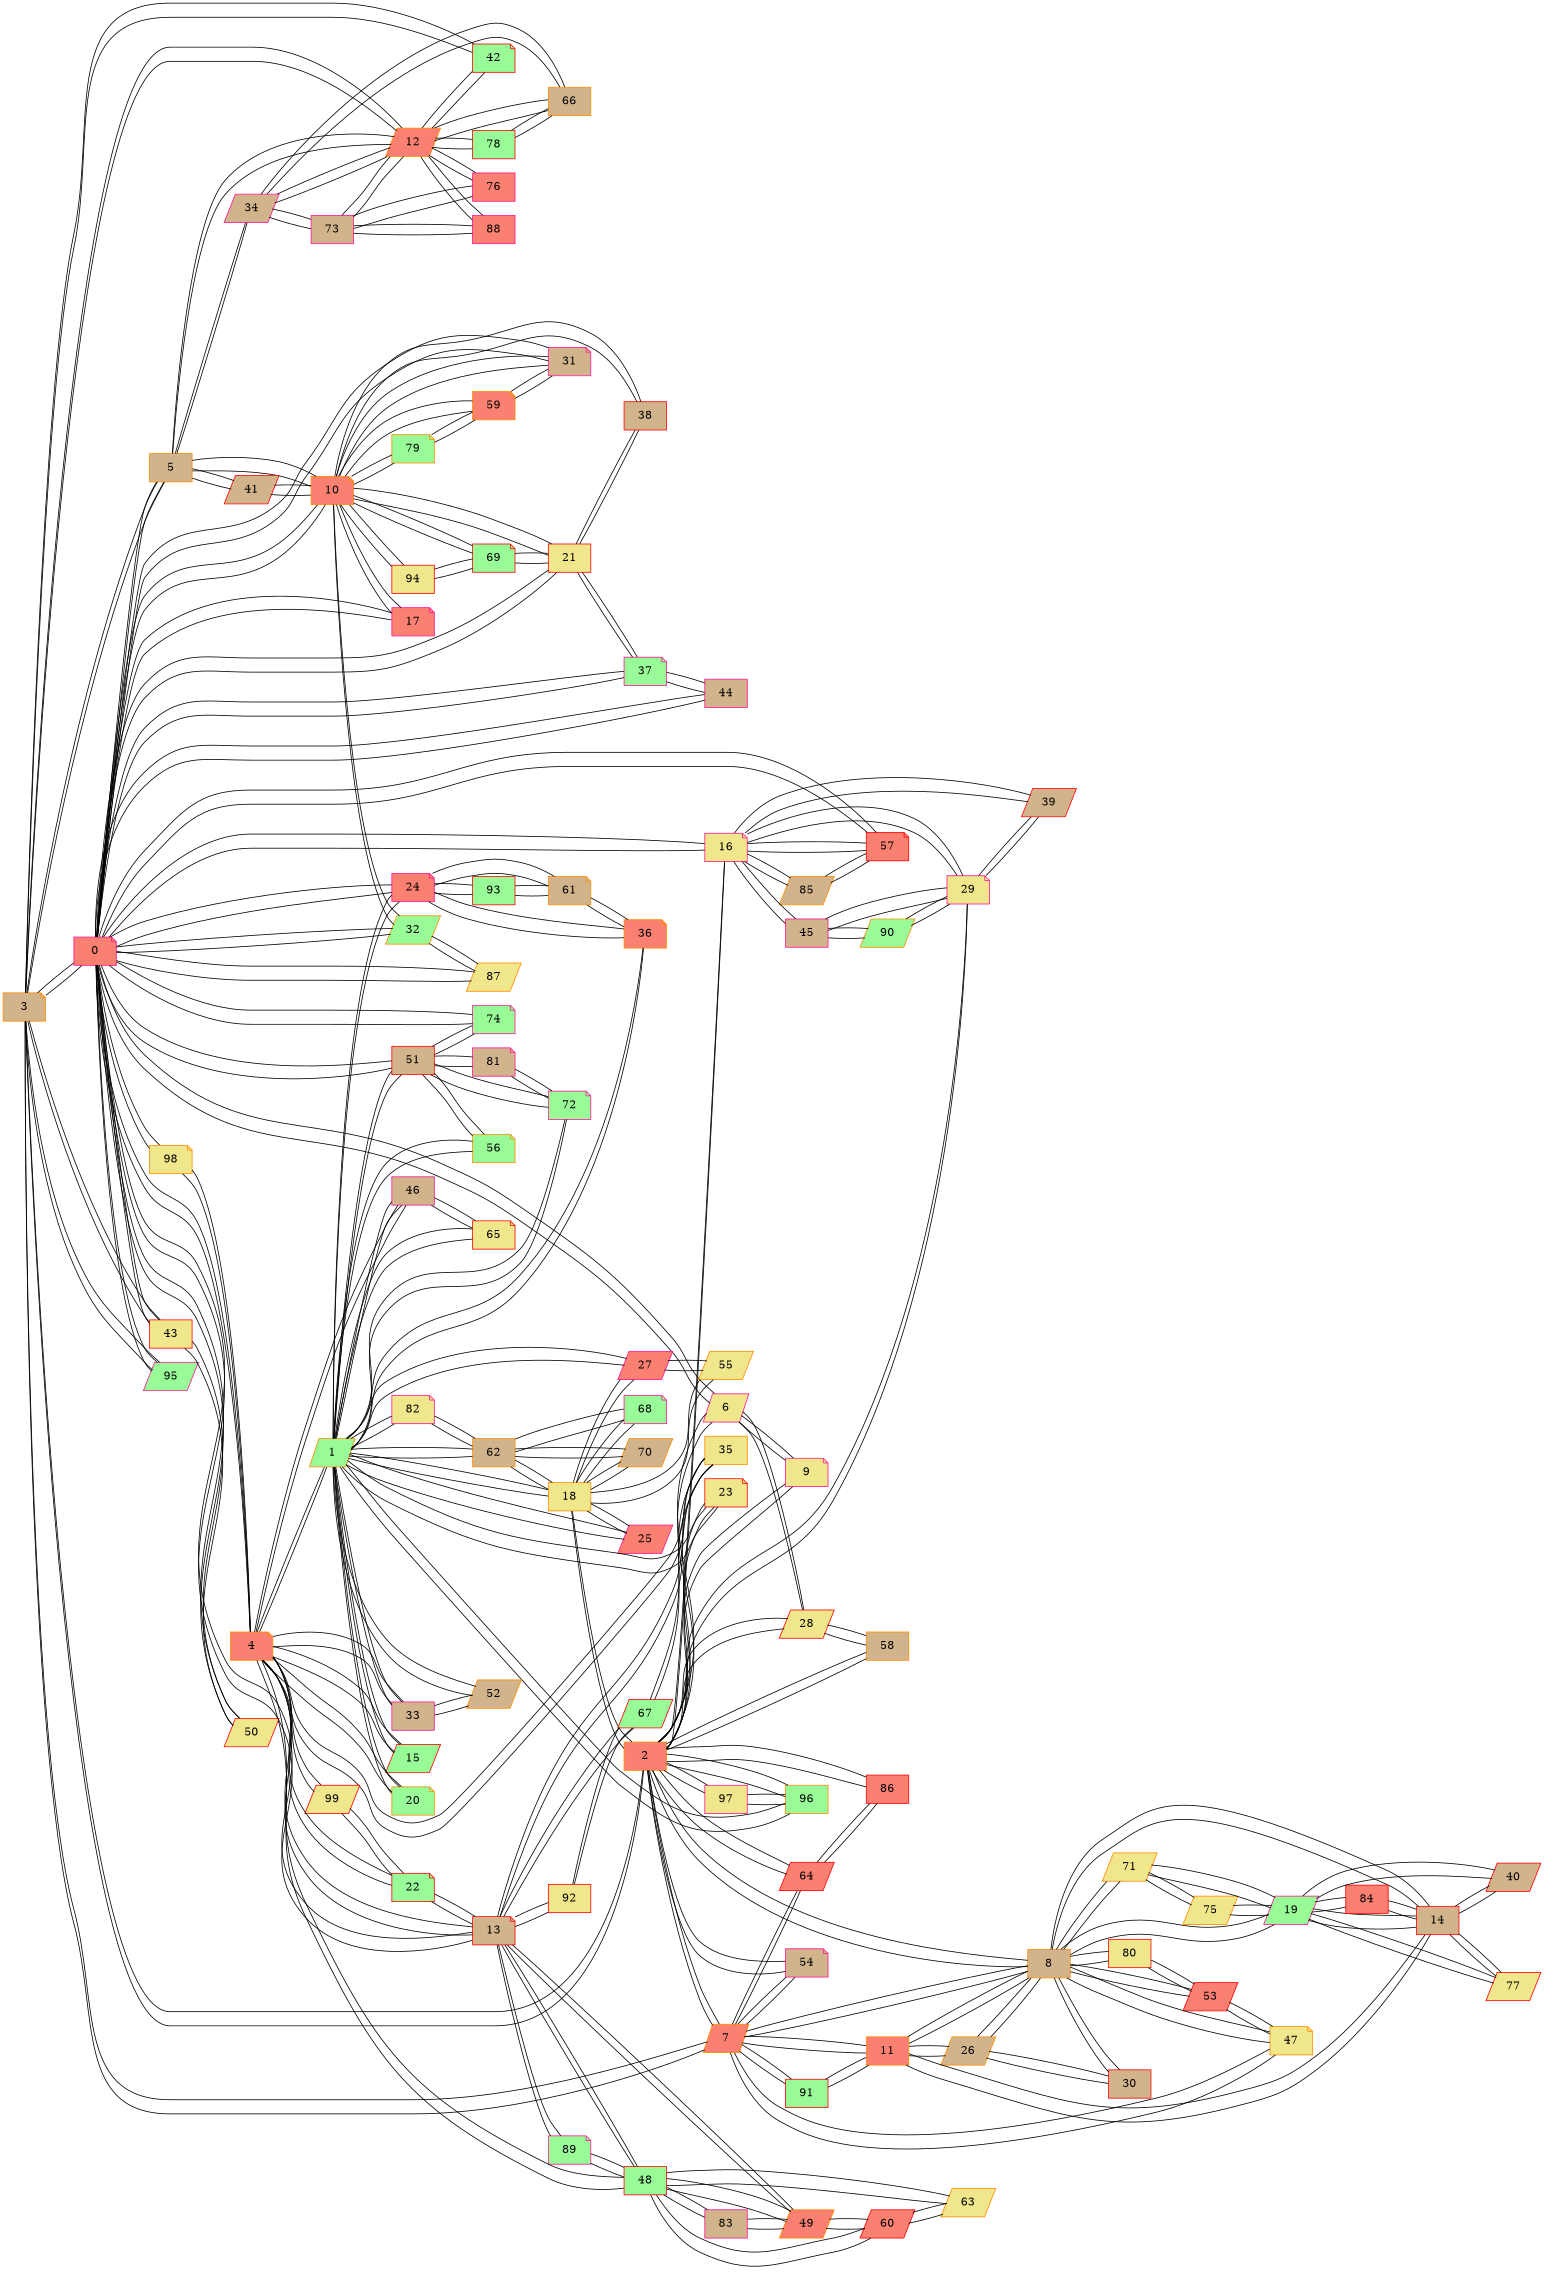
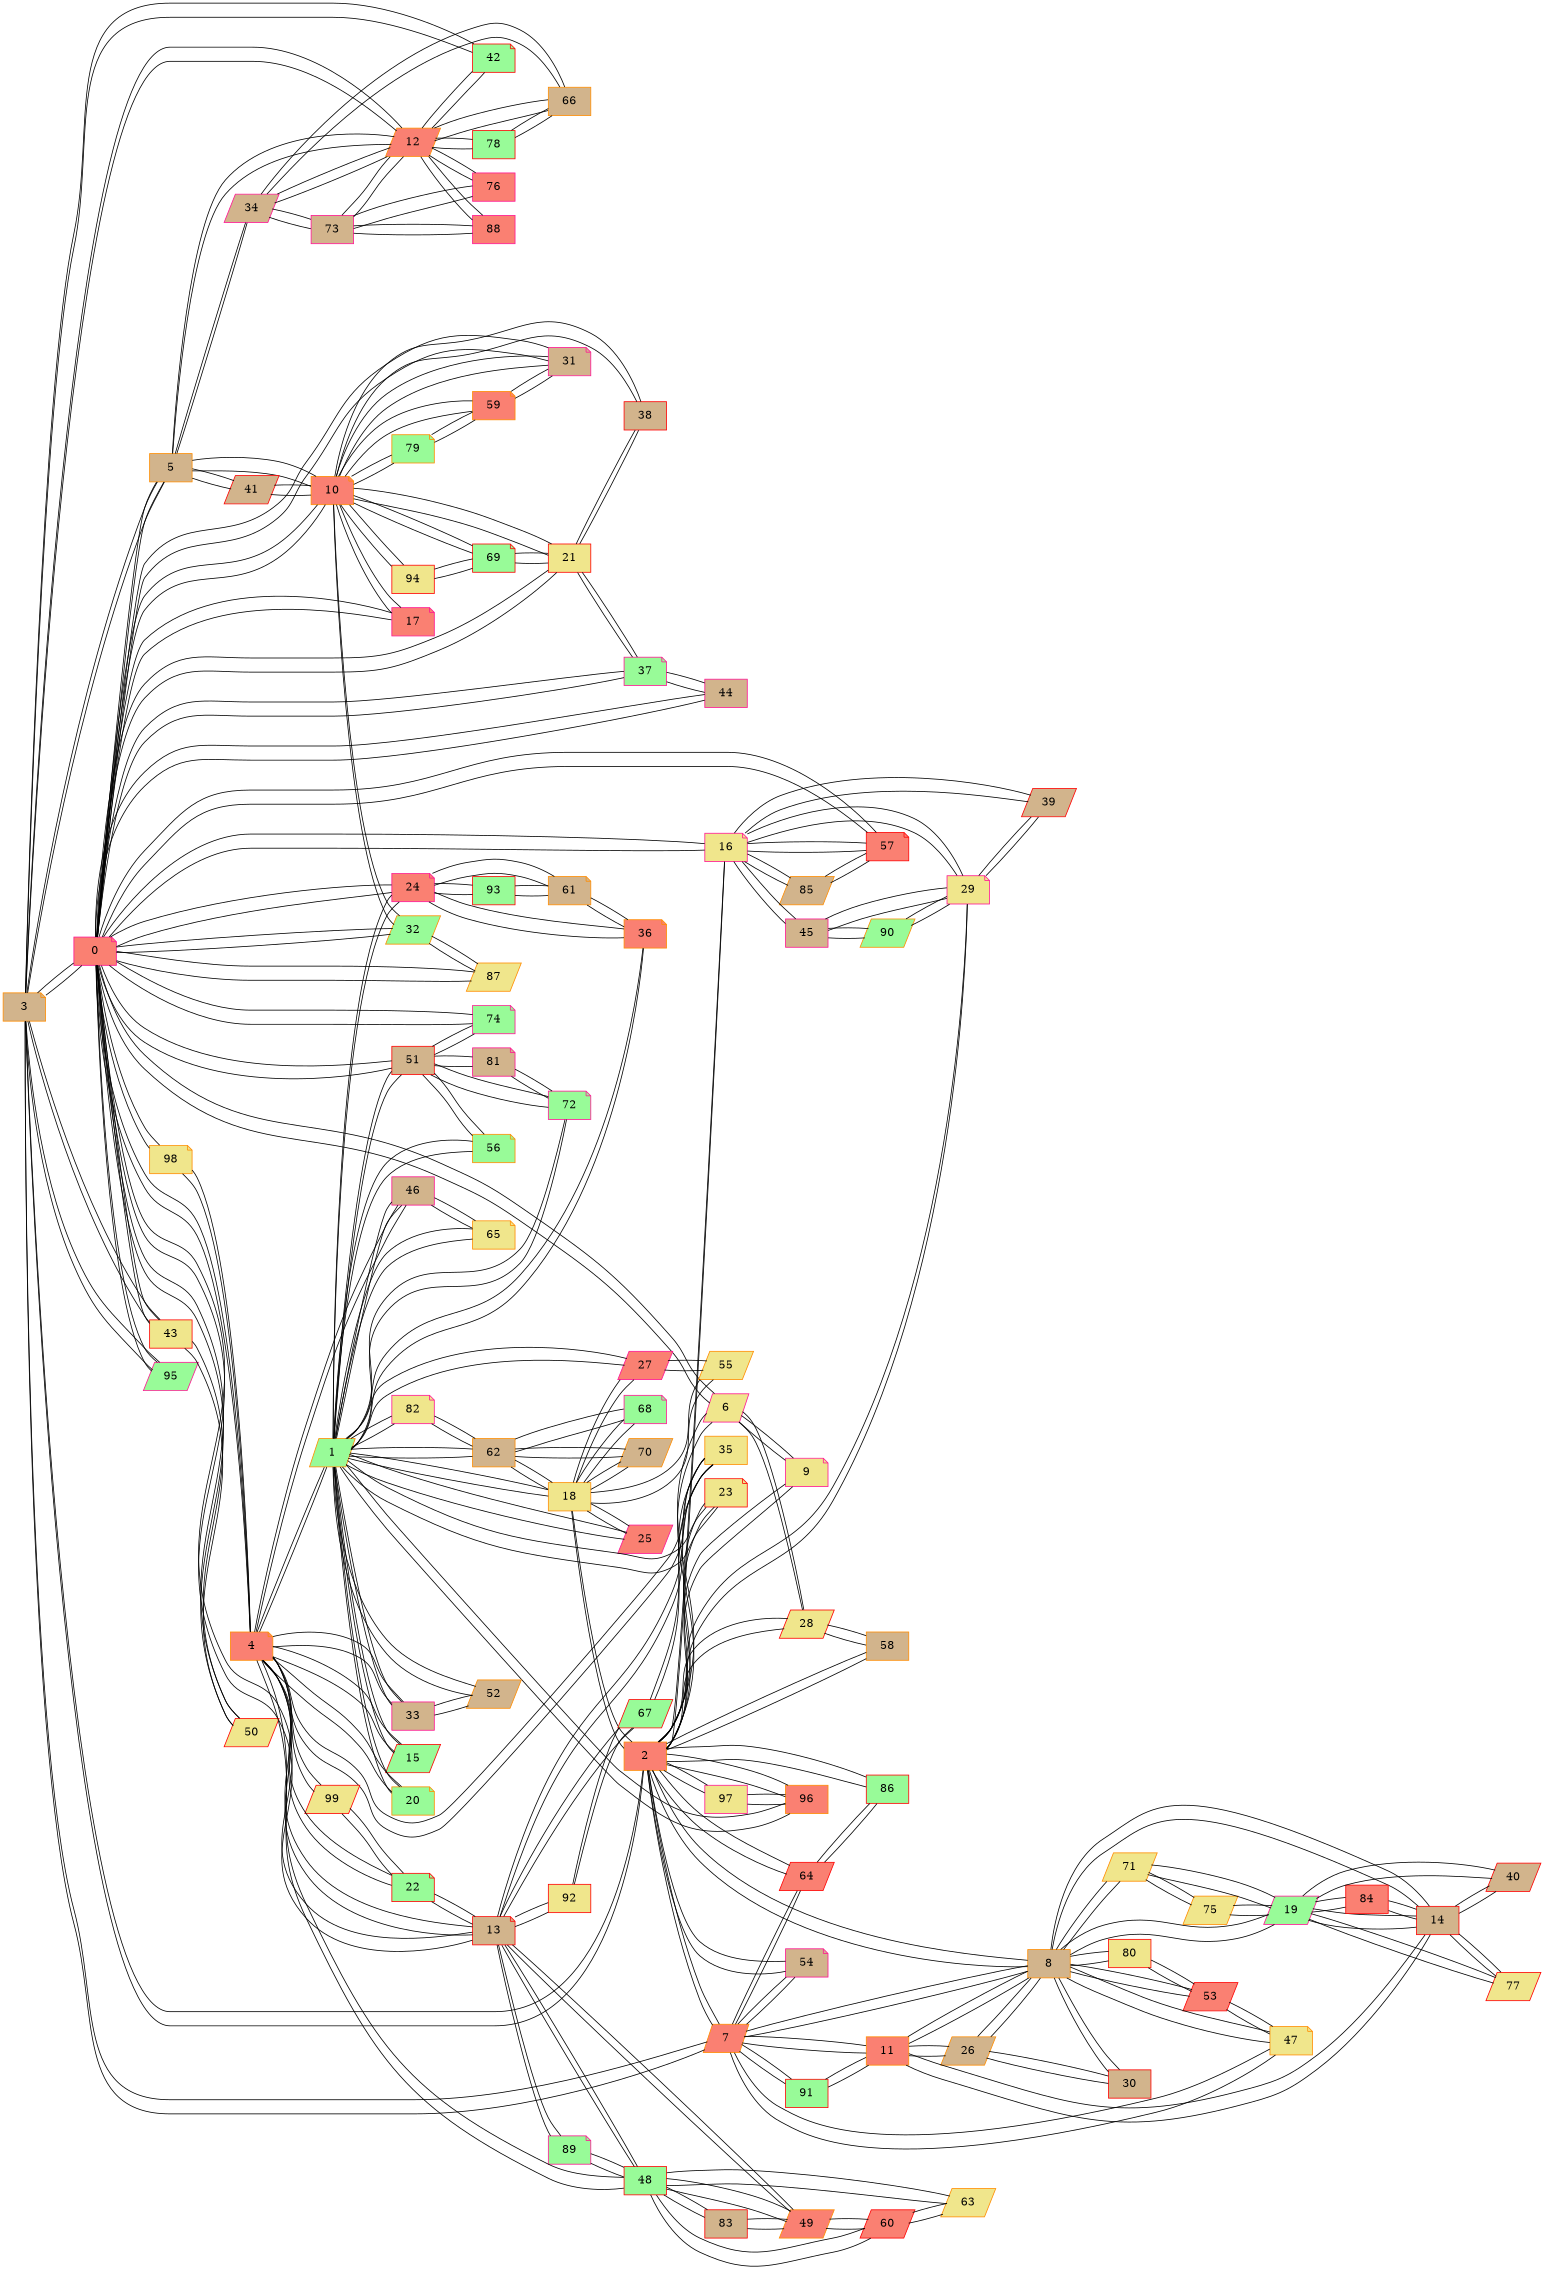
(494, 1235) -> (494, 1235)
(888, 1789) -> (888, 1789)
(807, 1799) -> (807, 1799)
(726, 2224) -> (726, 2224)
